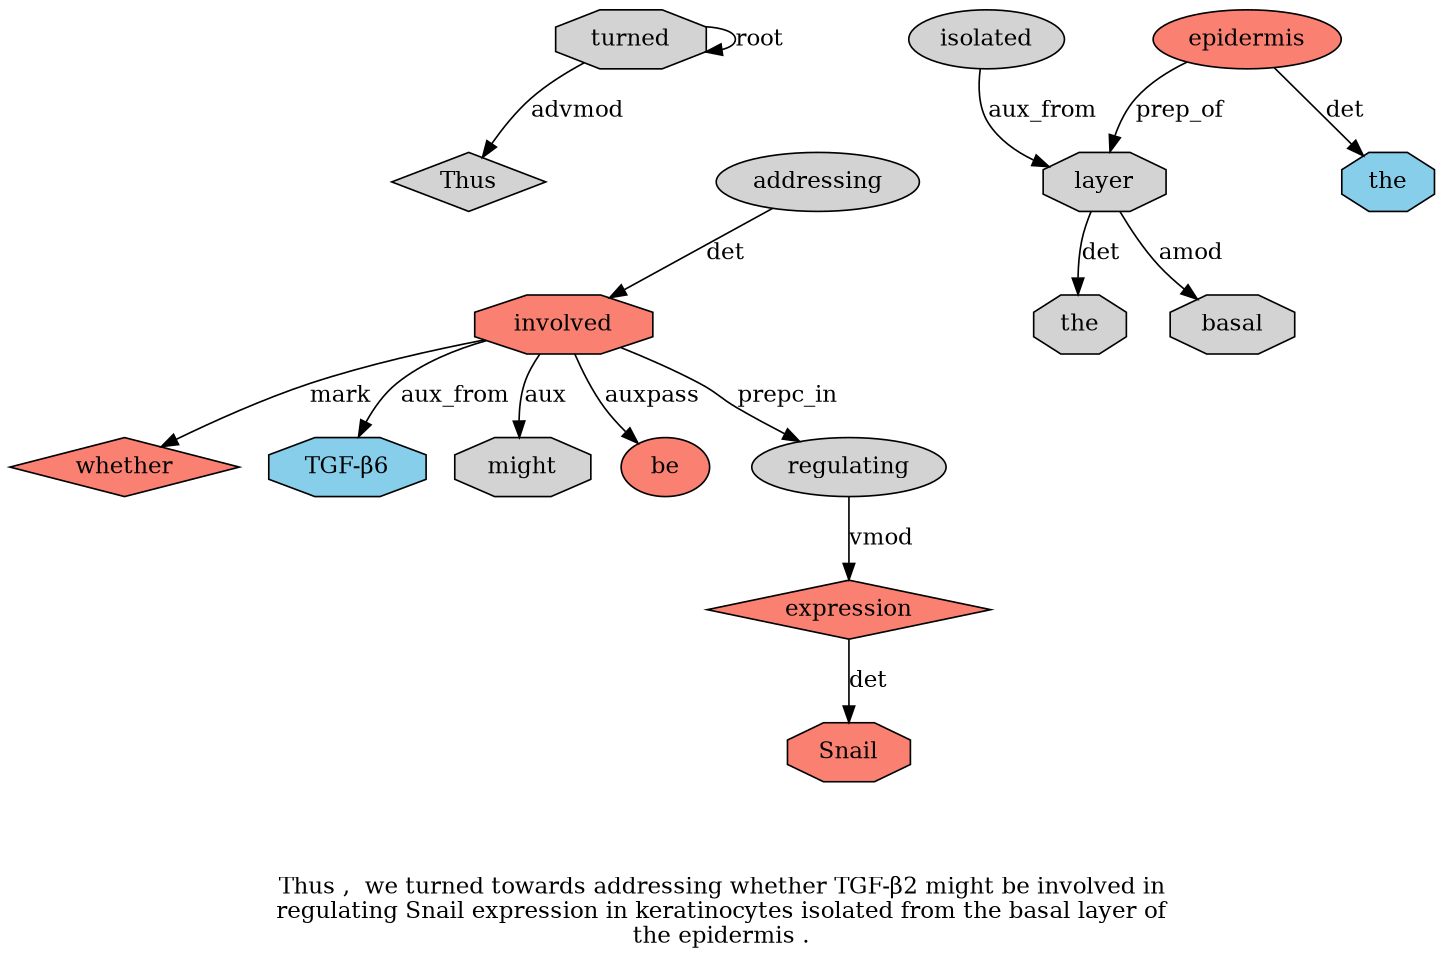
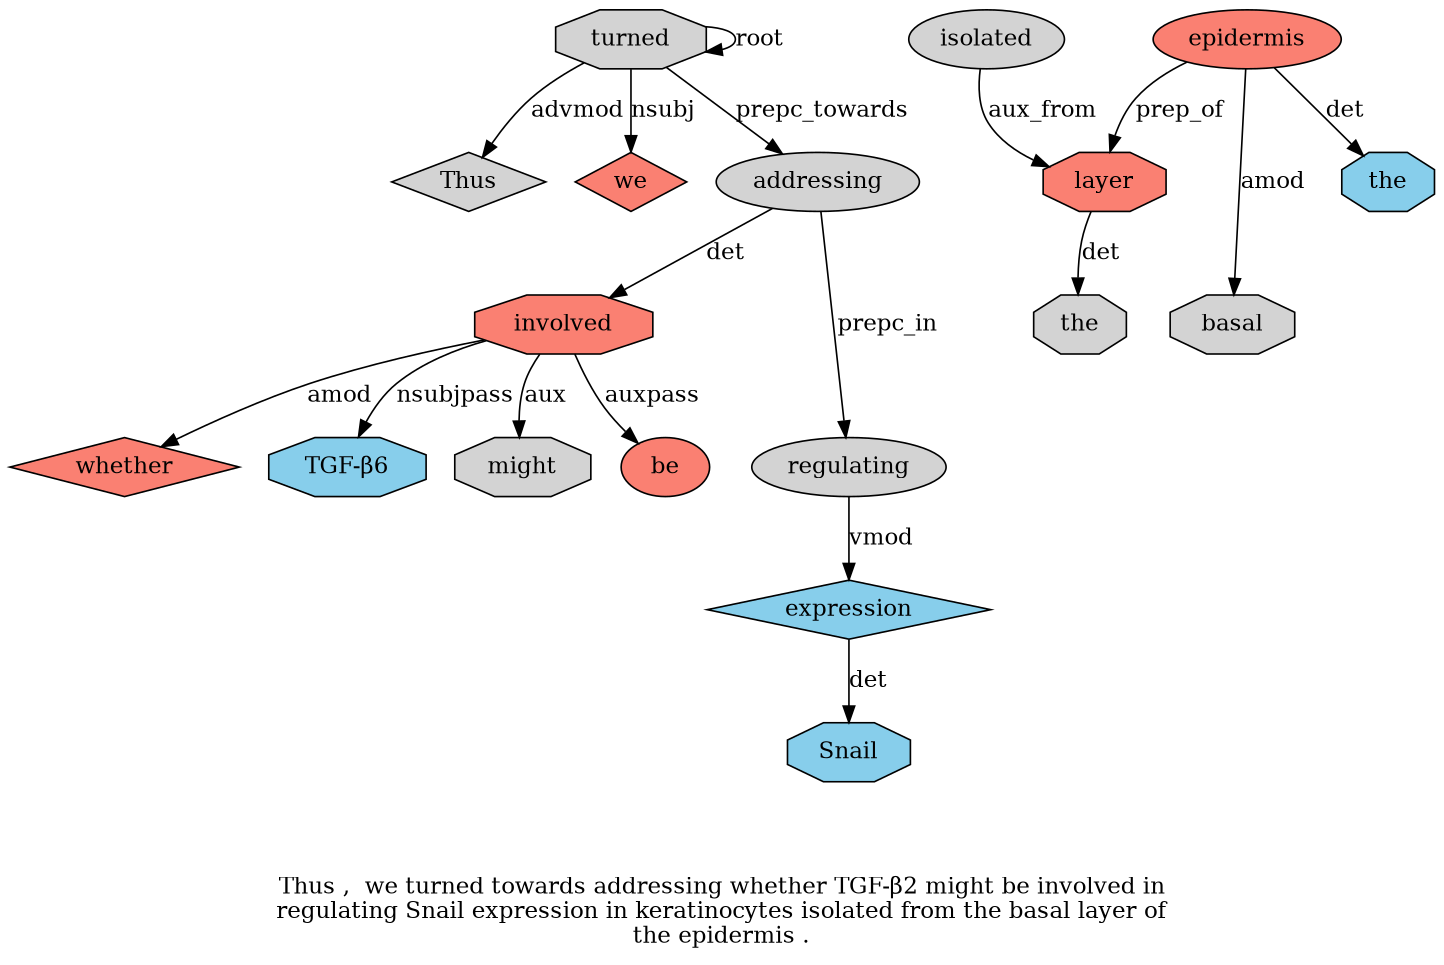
none -> (718, 106)
none -> (631, 182)
(1105, 182) -> (1105, 182)
(1149, 254) -> (1240, 174)
(705, 387) -> (832, 316)
(340, 396) -> (340, 396)
(456, 396) -> (456, 396)
(849, 610) -> (849, 610)
(849, 752) -> (849, 752)
